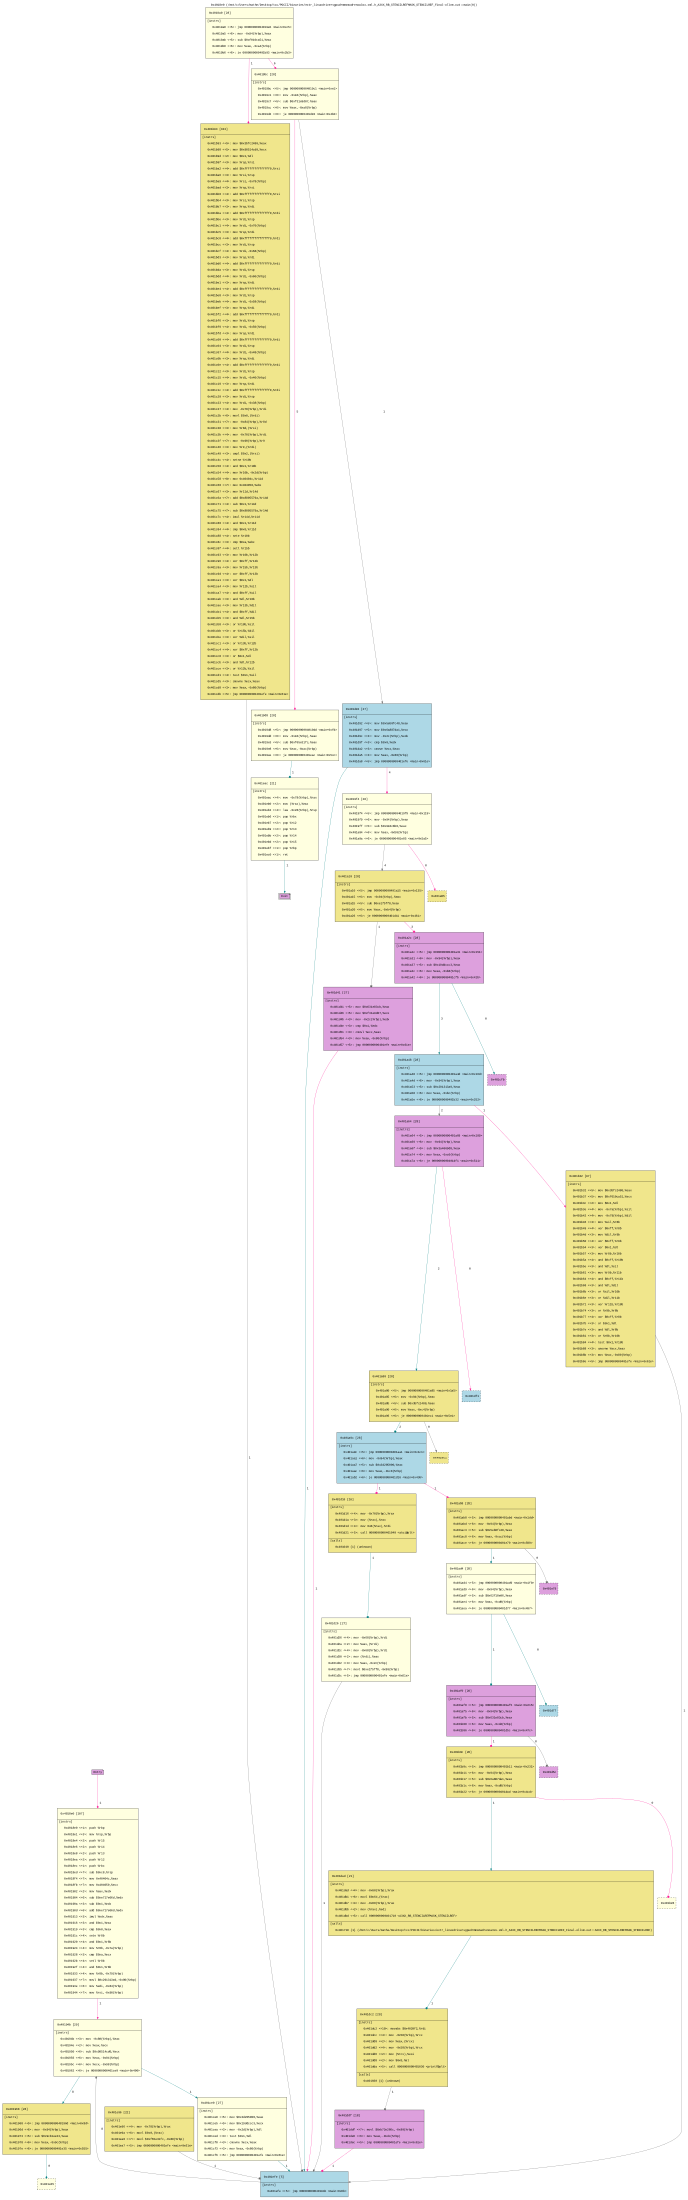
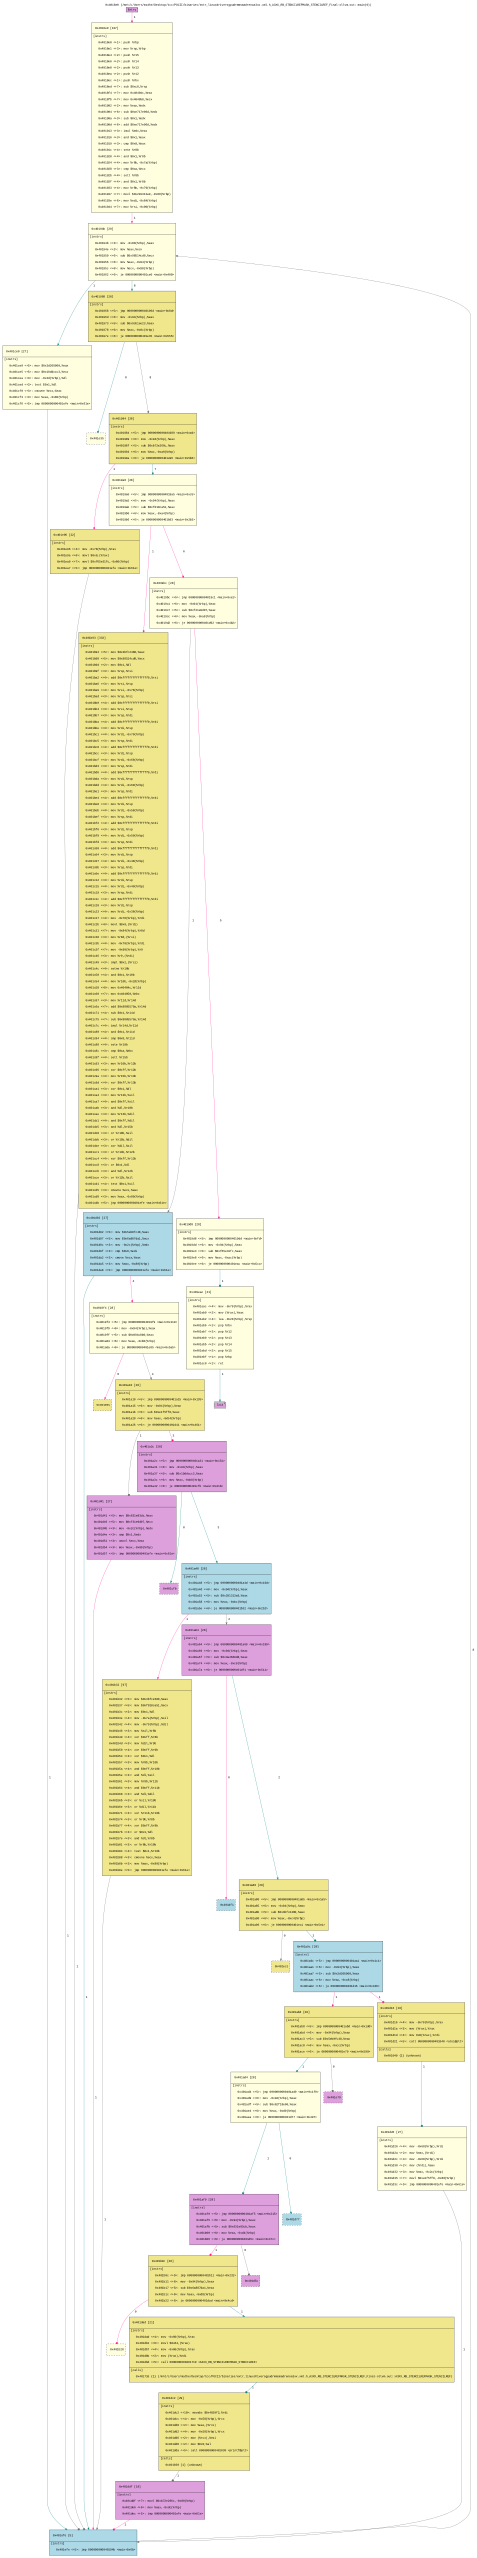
none -> (153, 439)
